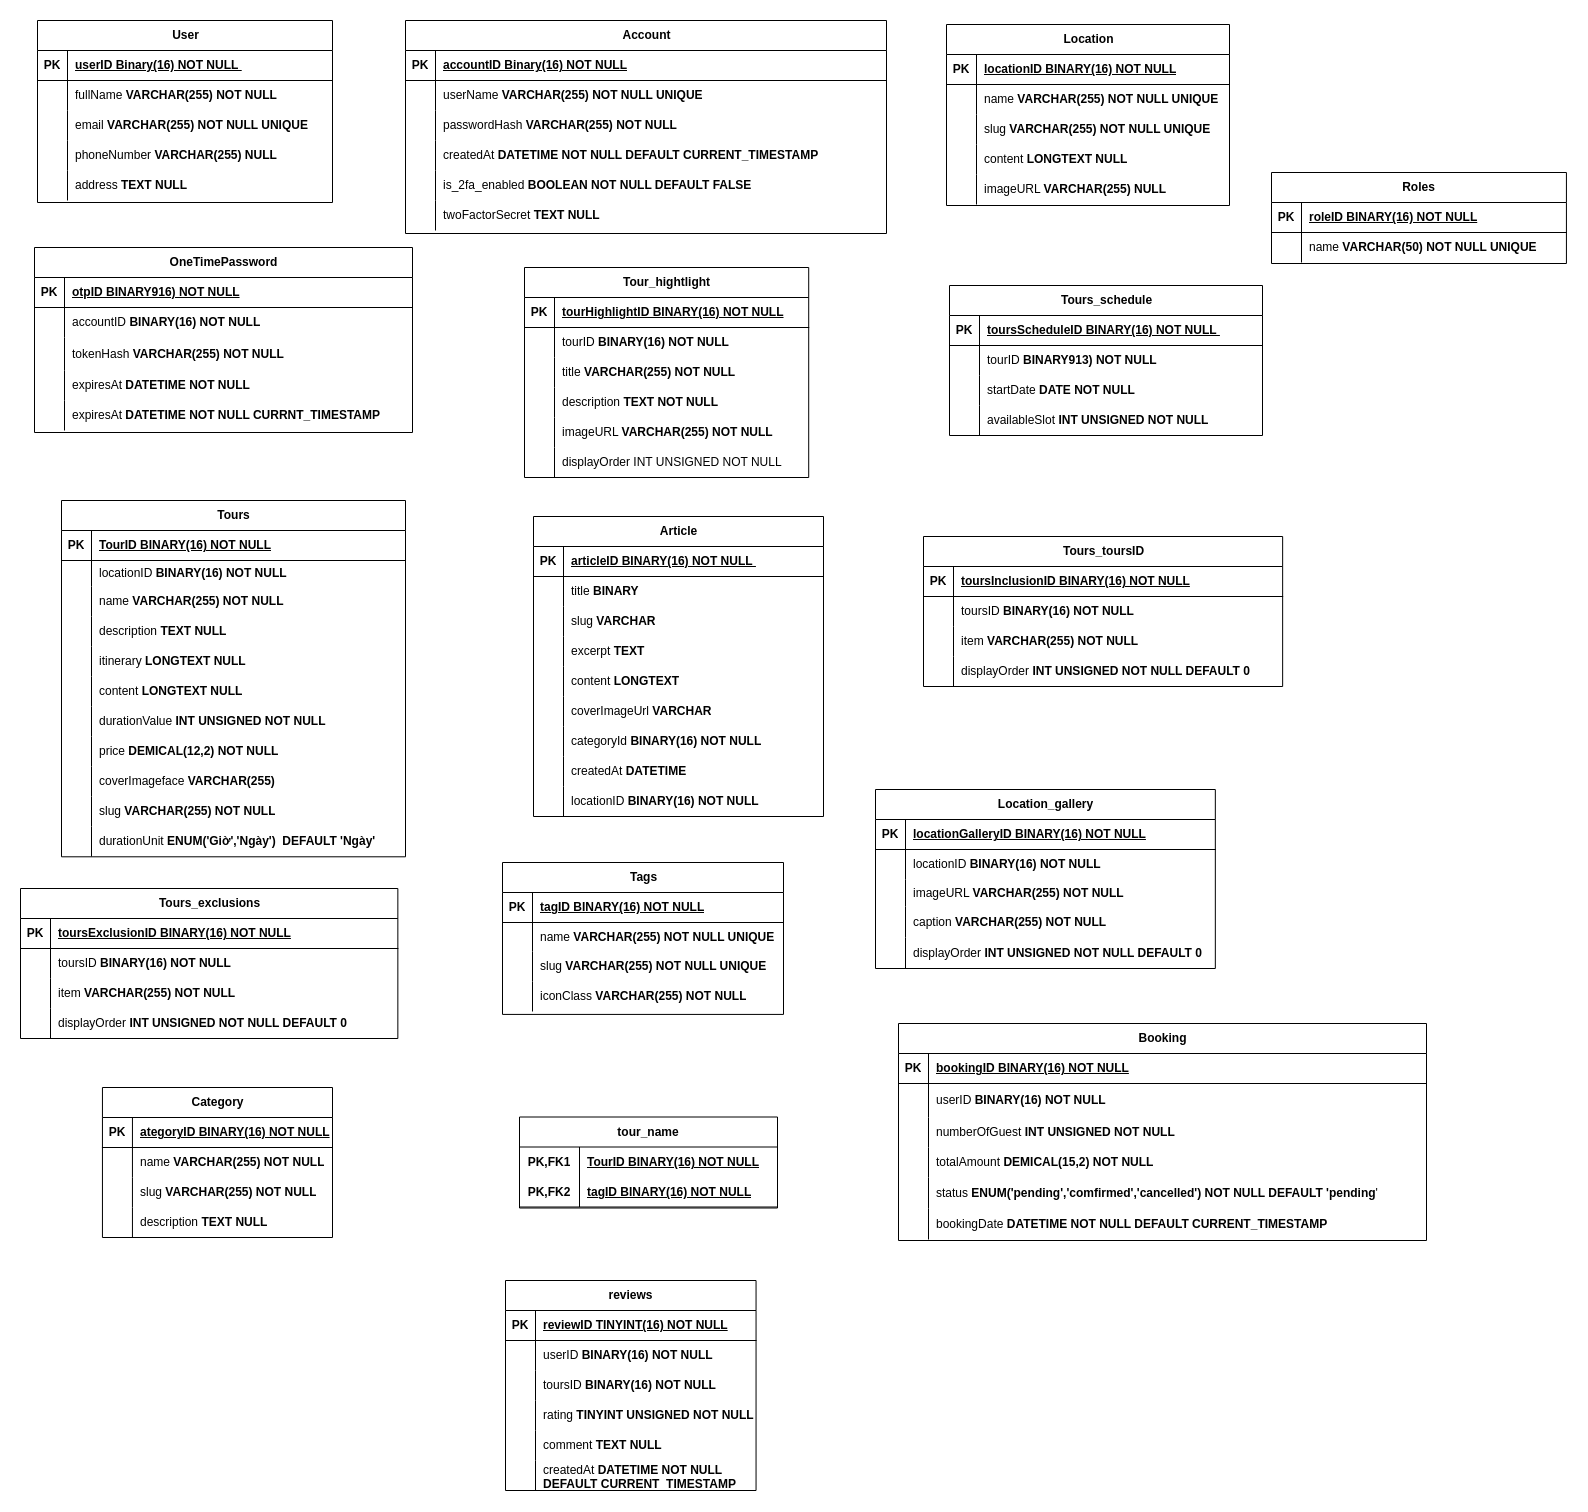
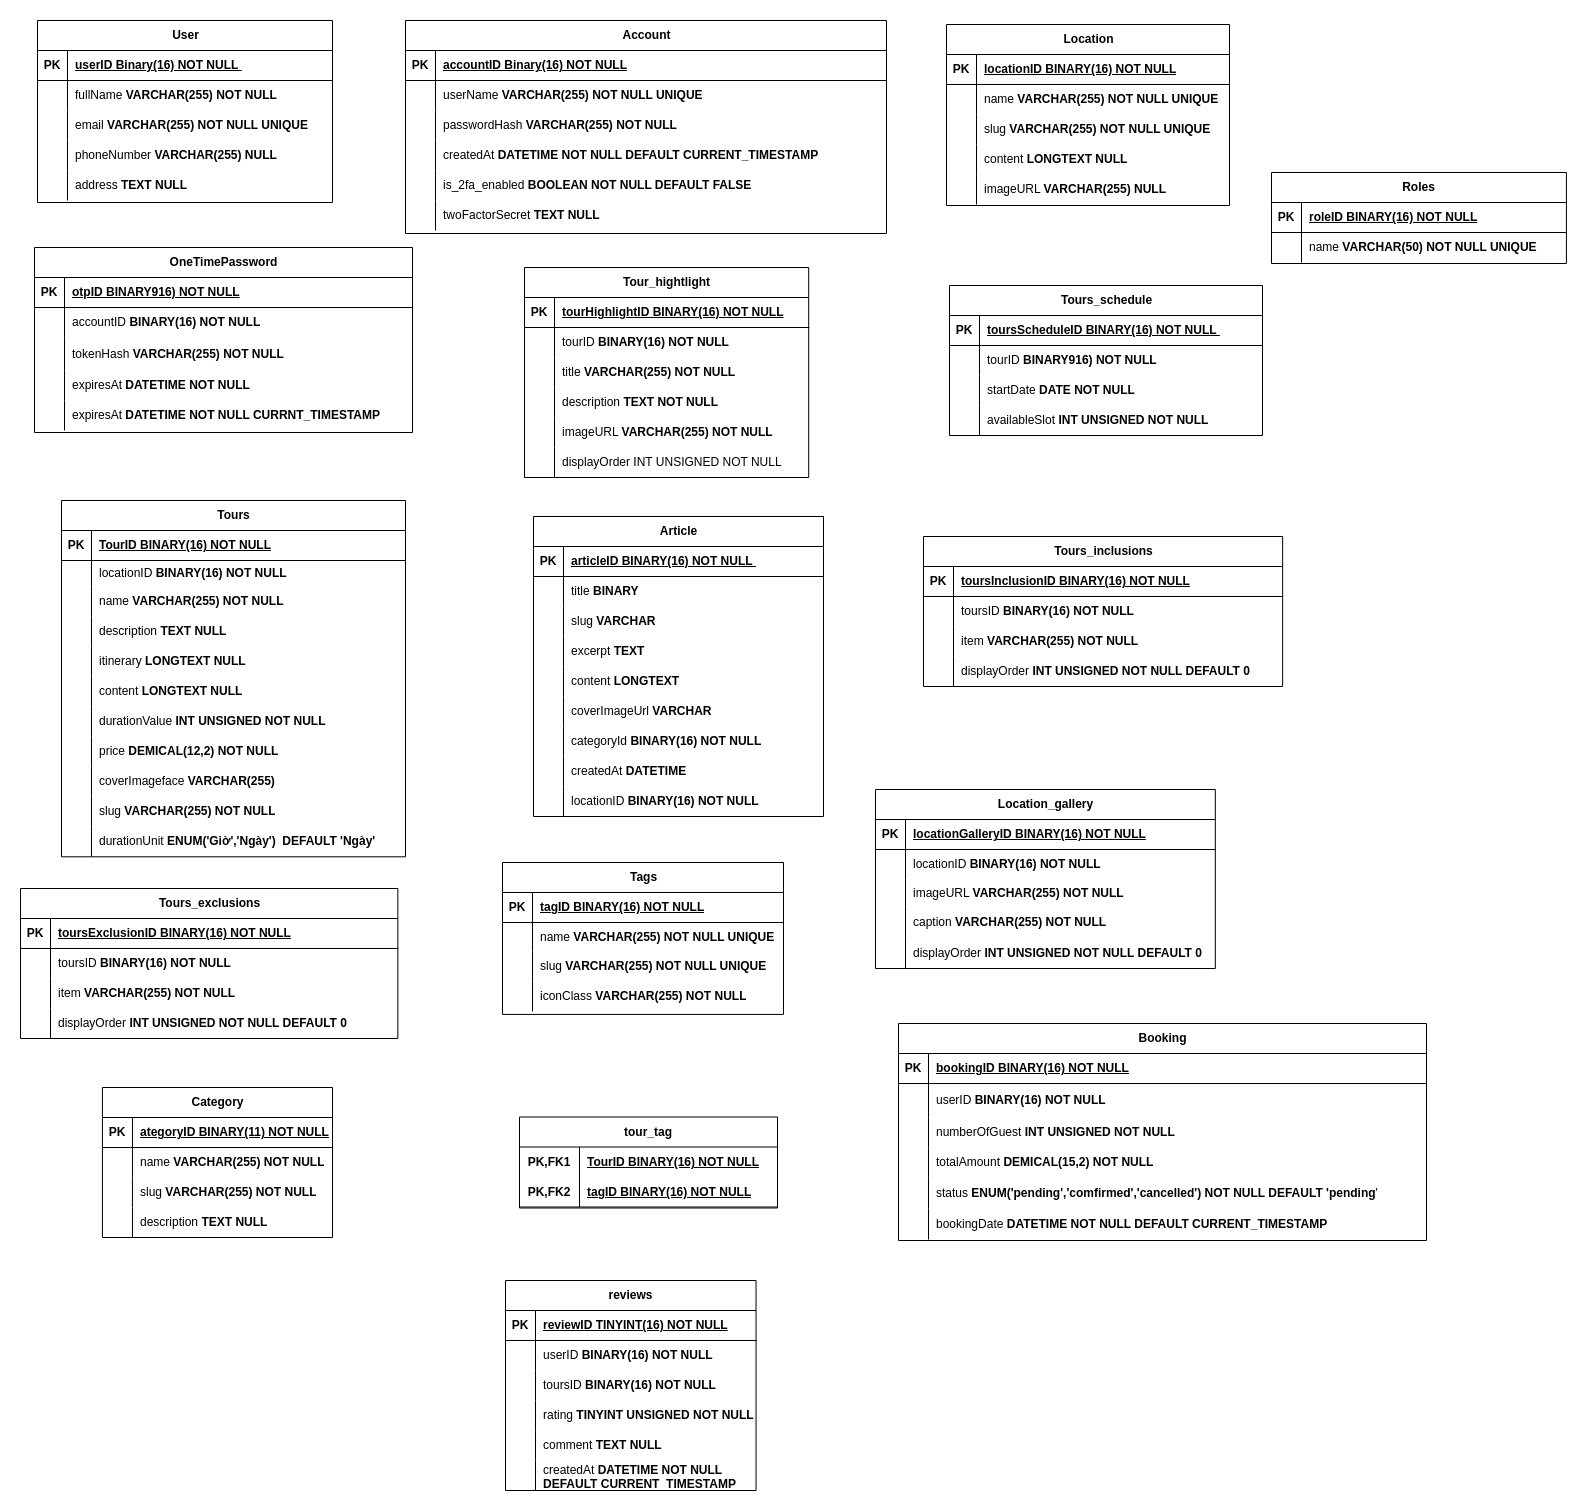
(1070, 361) -> (1070, 361)
(1104, 552) -> (1104, 552)
(233, 1133) -> (233, 1133)
(649, 1133) -> (649, 1133)
